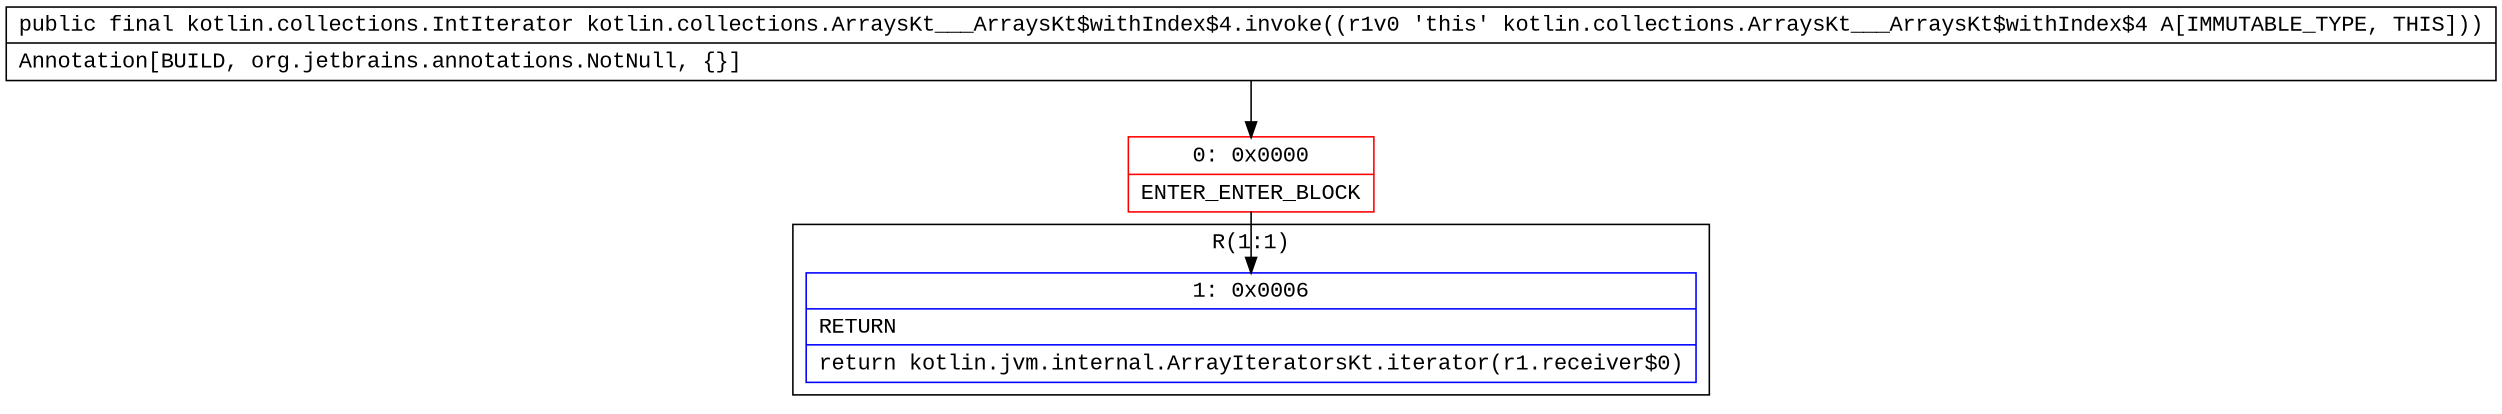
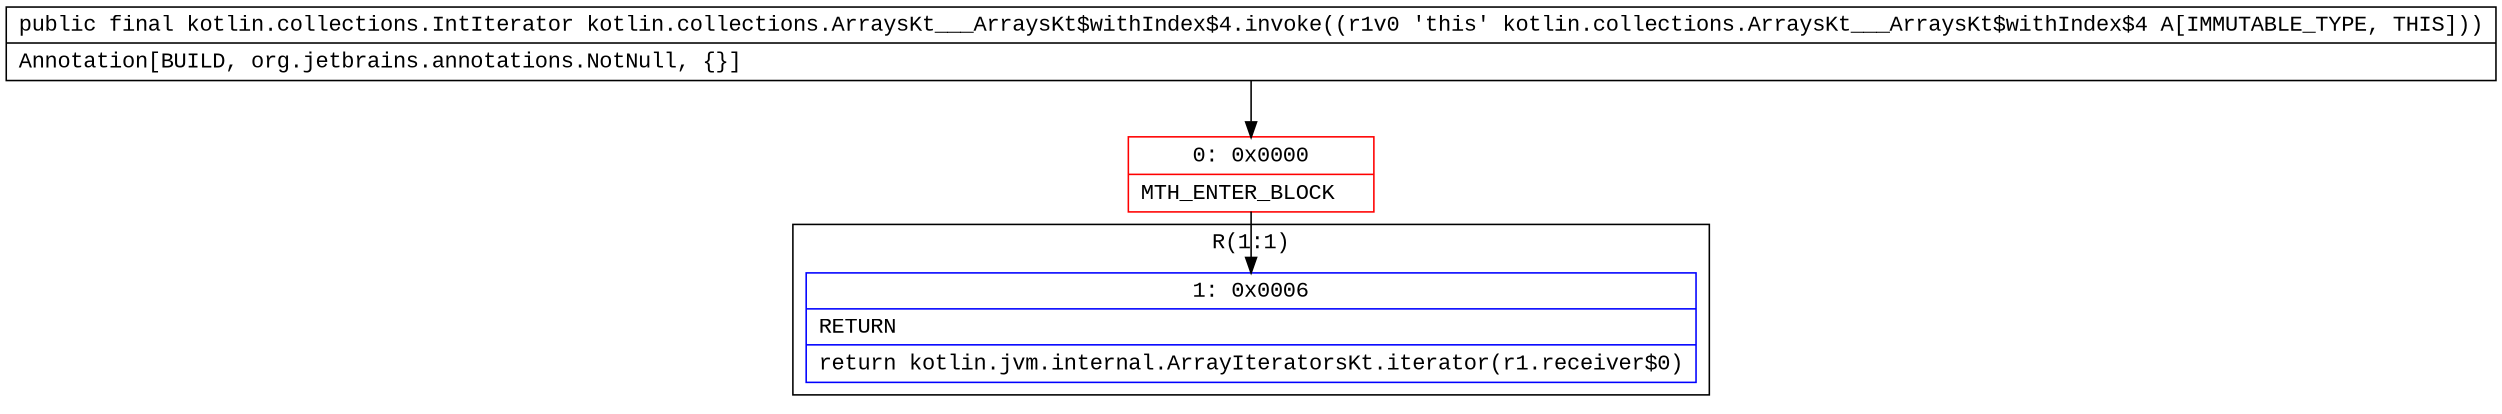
(1251, 192) -> (1238, 192)
